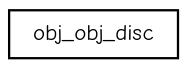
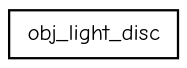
(94, 34) -> (94, 34)
